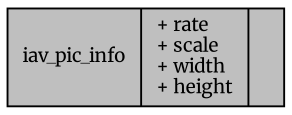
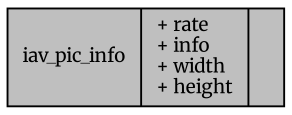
(188, 46) -> (183, 46)
